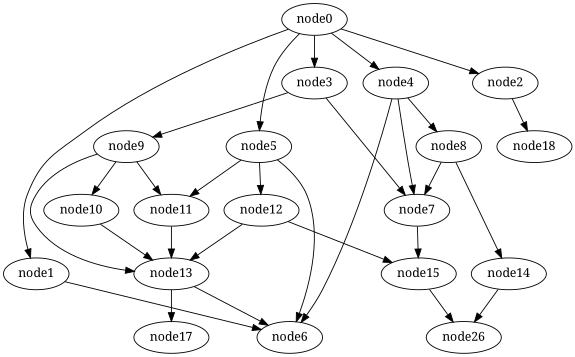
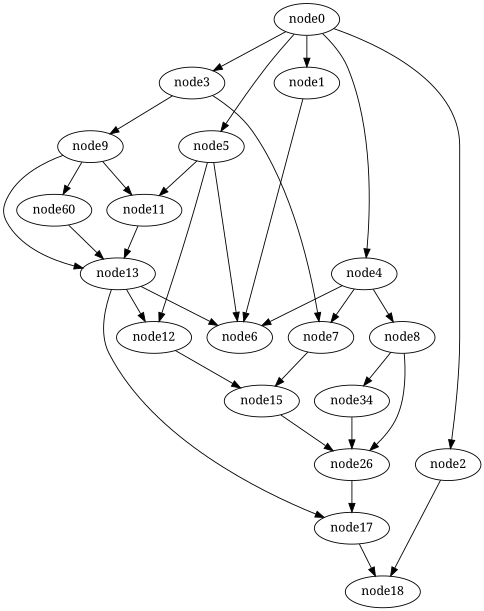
(435, 174) -> (402, 403)
(81, 210) -> (54, 210)
(220, 240) -> (134, 302)
(509, 274) -> (352, 401)
none -> (352, 492)
none -> (365, 556)
